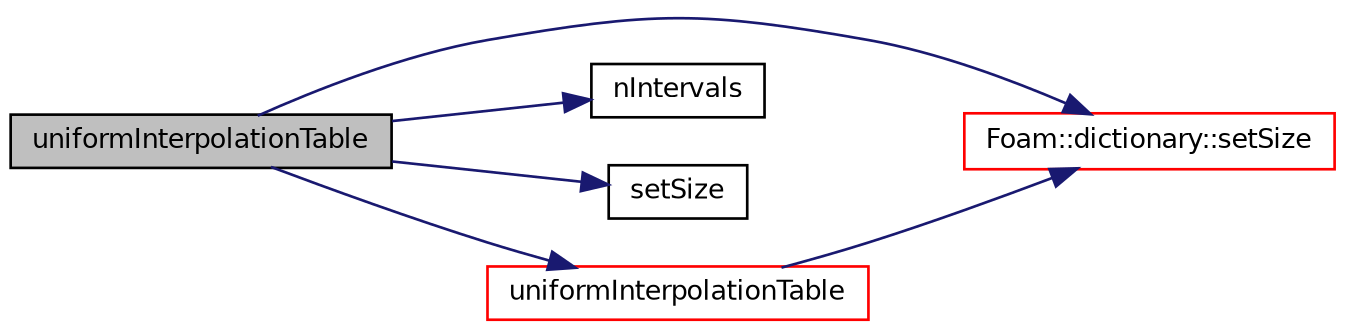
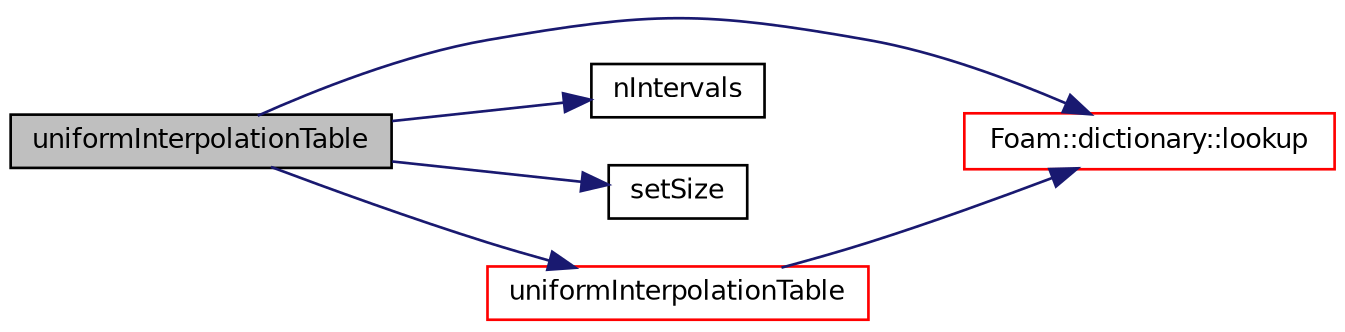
(1149, 141) -> (1149, 141)
